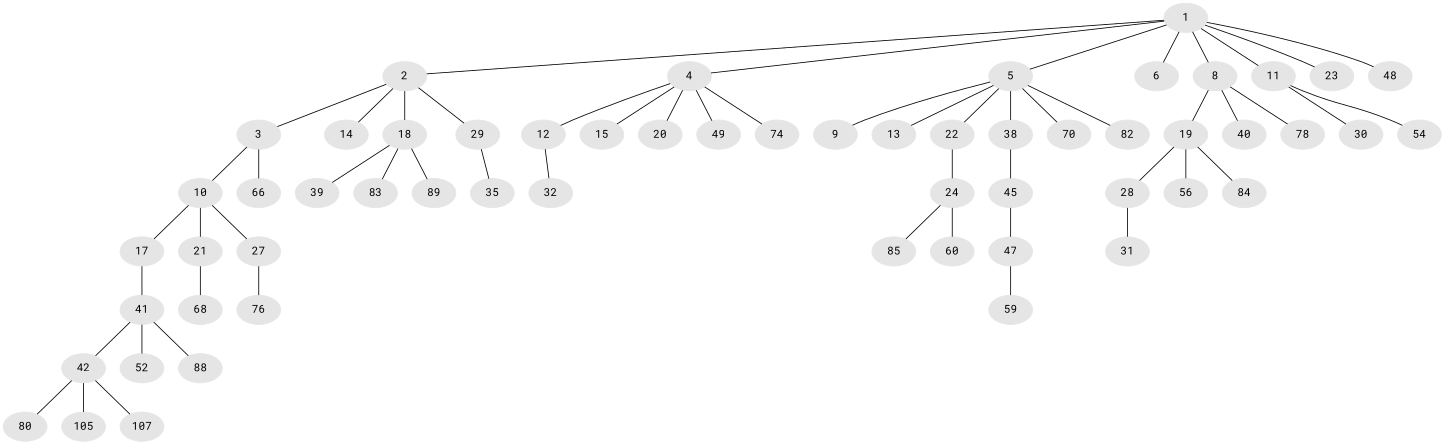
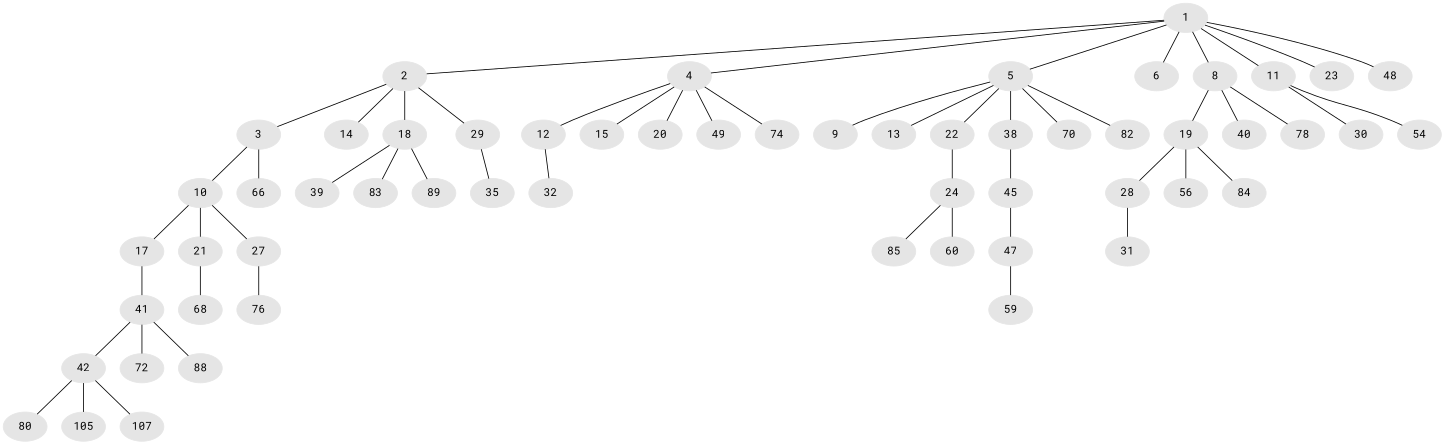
(142, 368) -> (142, 368)
